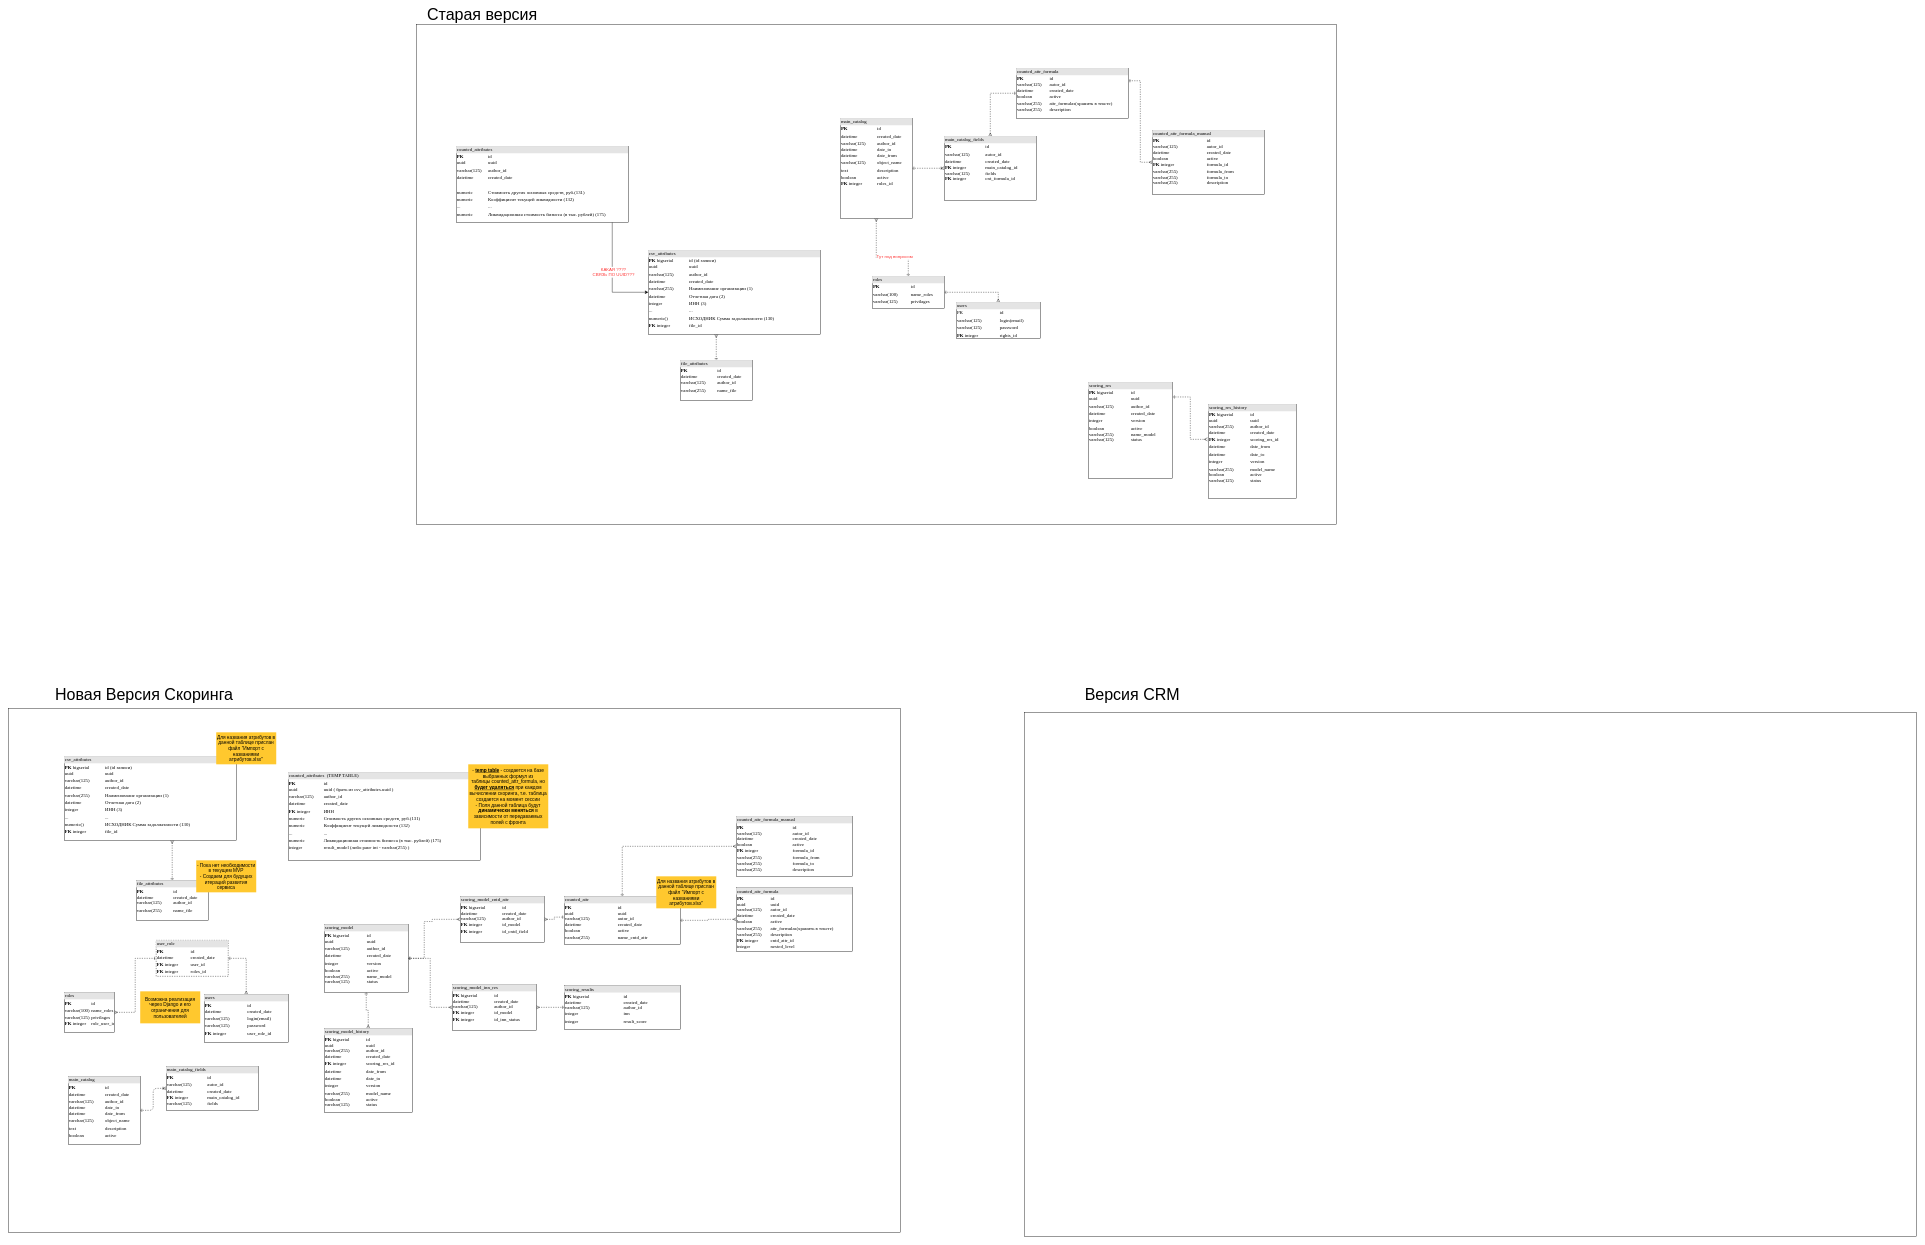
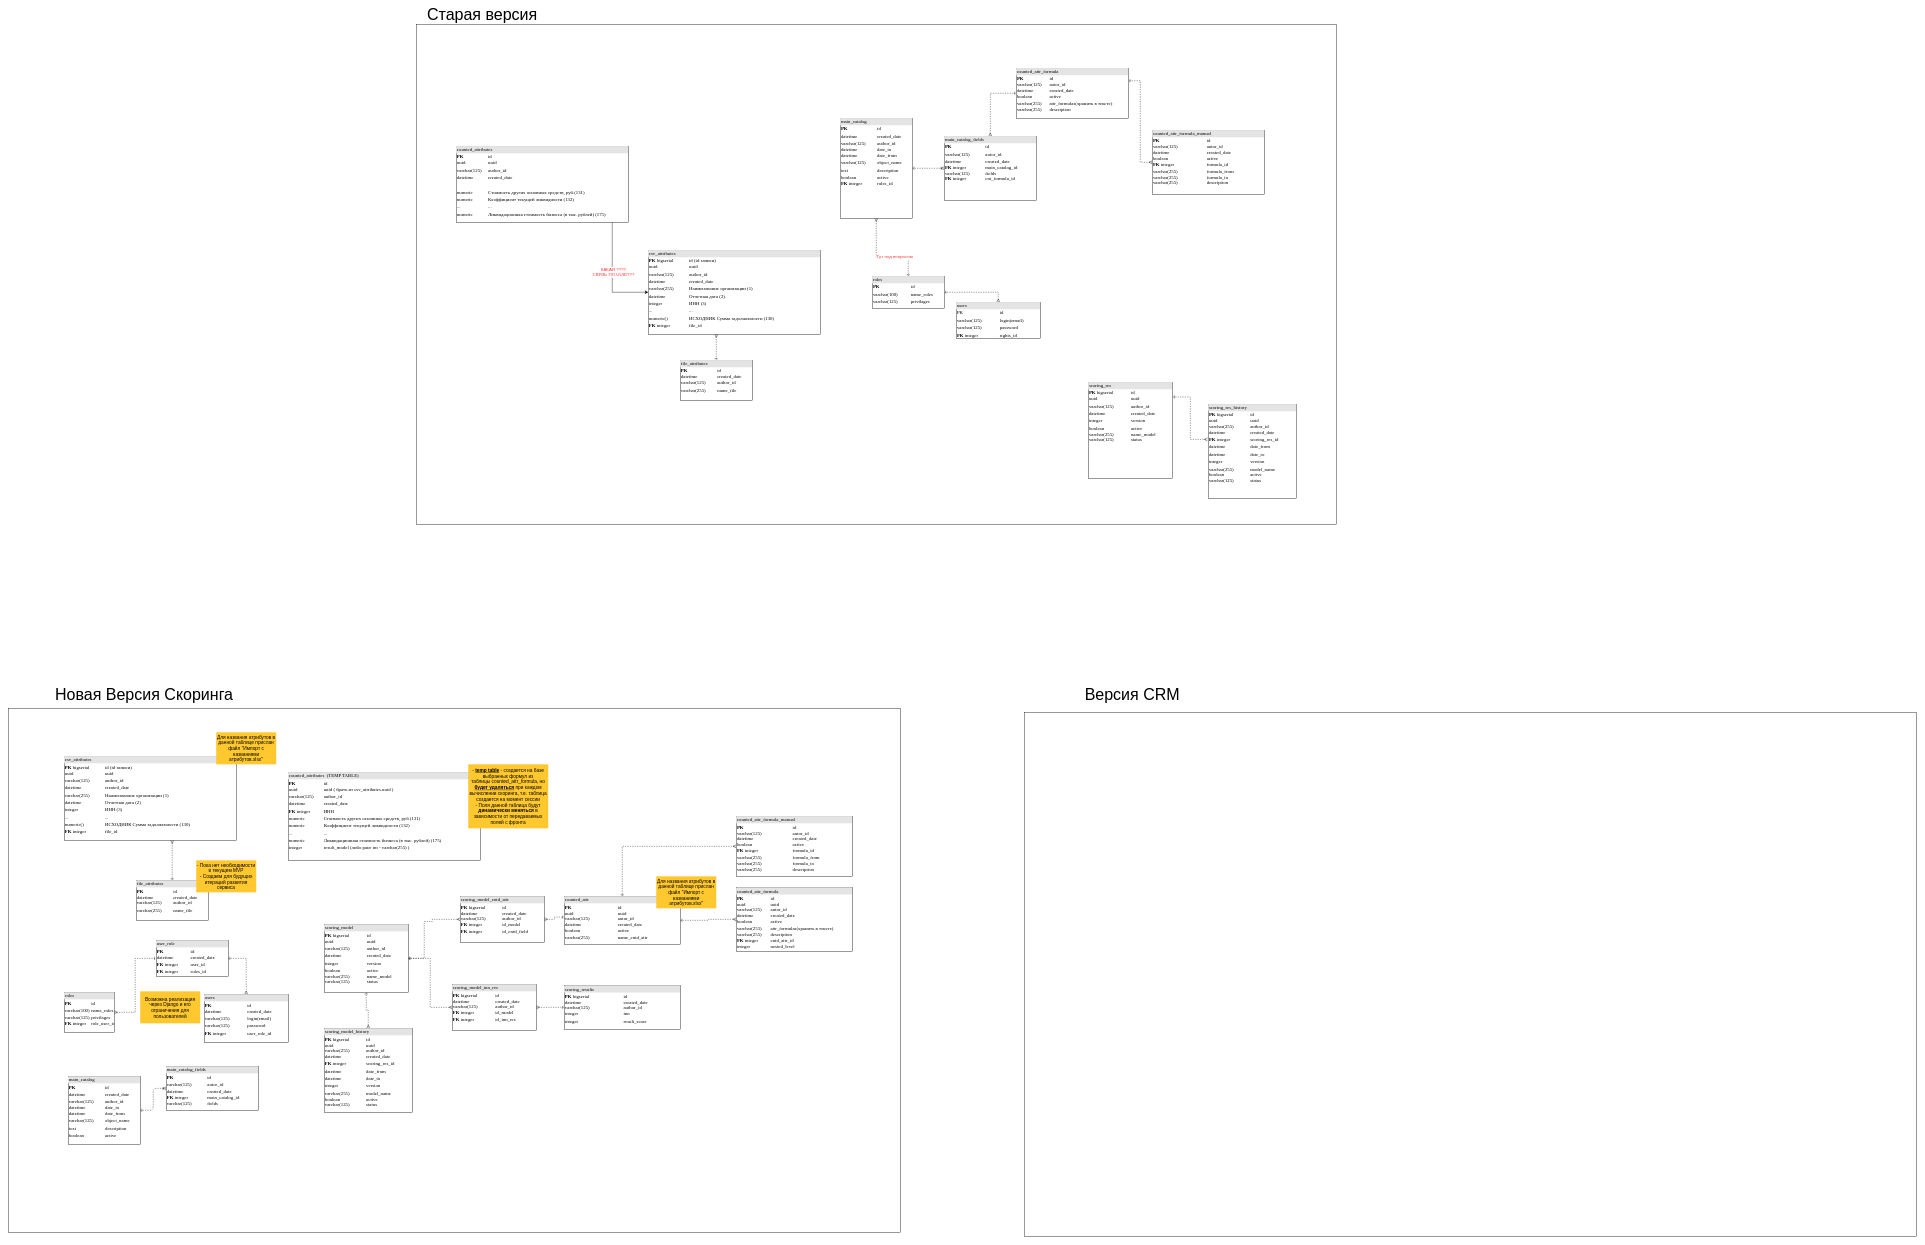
(192, 958) -> (192, 958)
(479, 1016) -> (479, 1016)
